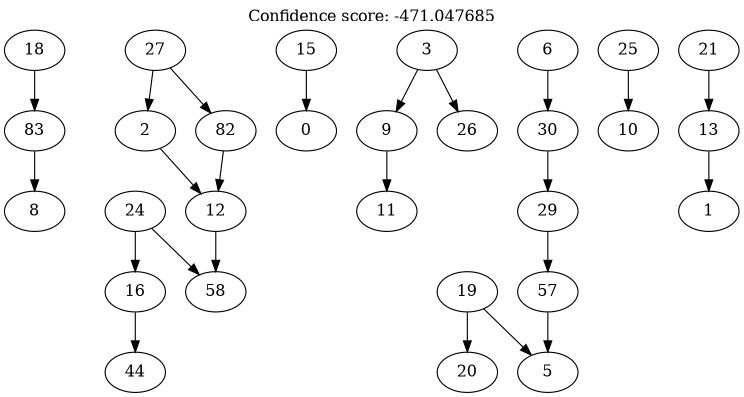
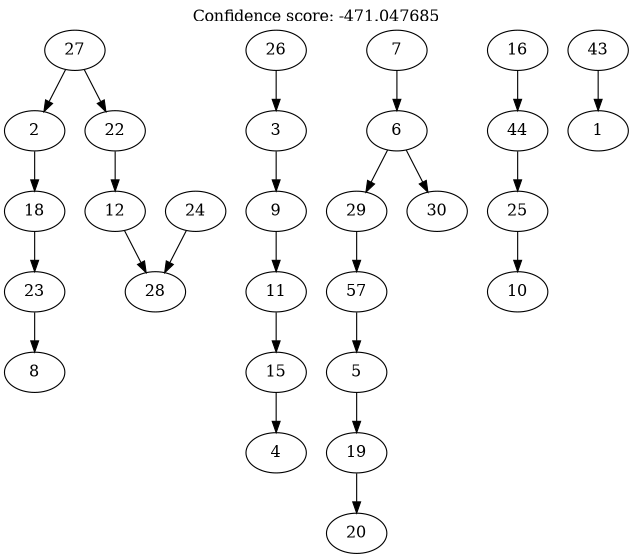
none -> (397, 50)
(709, 50) -> none
(445, 86) -> (276, 85)
(35, 131) -> (35, 292)
(226, 131) -> (115, 131)
(306, 131) -> (276, 453)
(709, 131) -> (598, 50)
none -> (518, 166)
(548, 166) -> (379, 166)
(177, 167) -> (35, 166)
(135, 246) -> none
(216, 292) -> (155, 292)
none -> (276, 327)
(503, 328) -> (357, 407)
